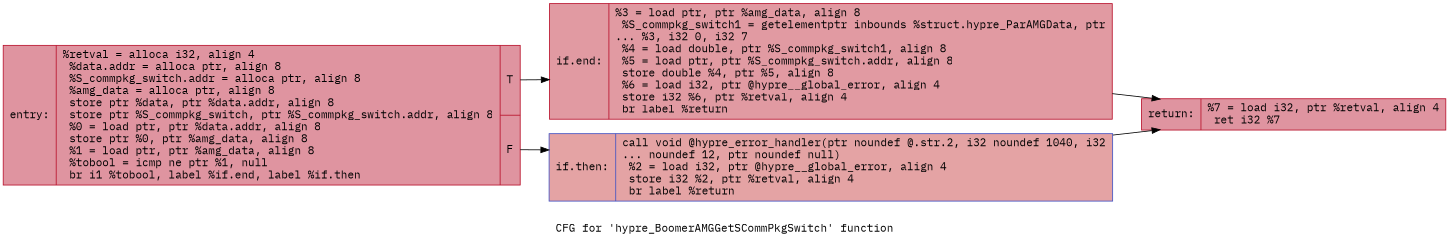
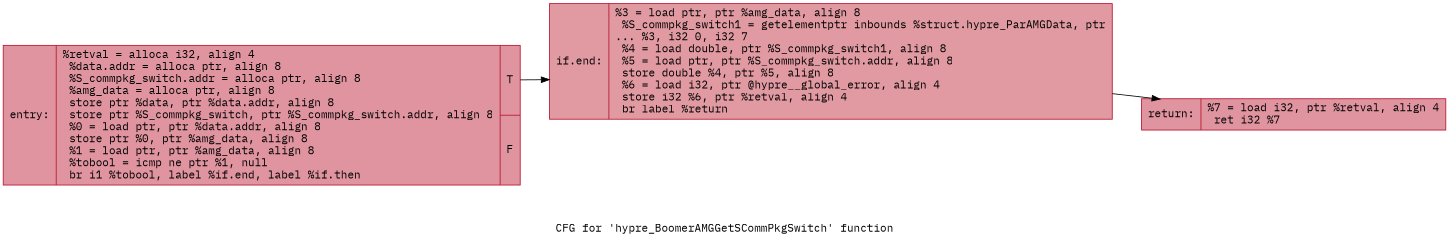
(831, 167) -> none
